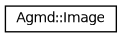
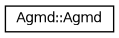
(61, 19) -> (60, 19)
